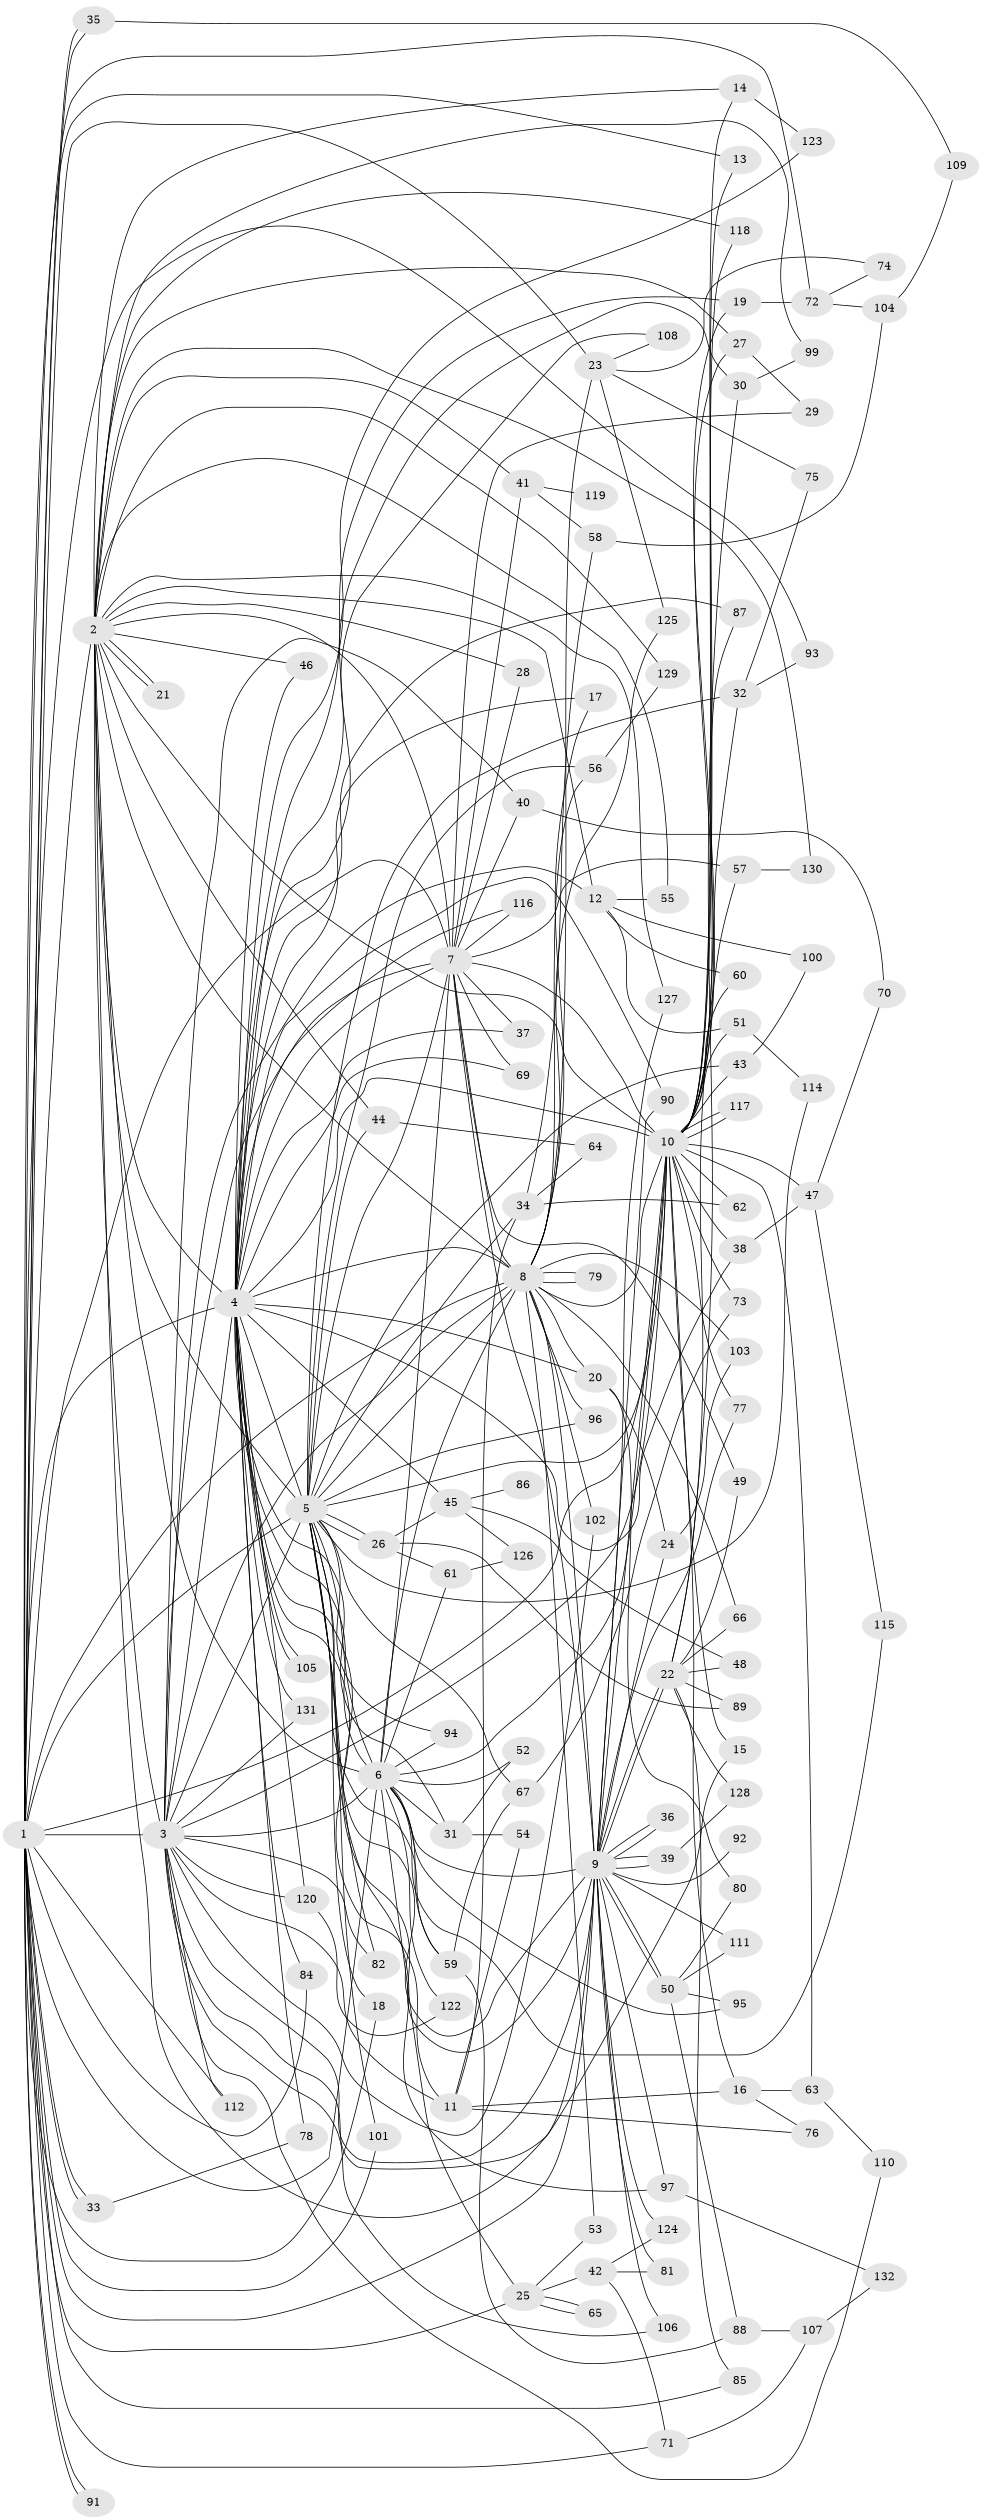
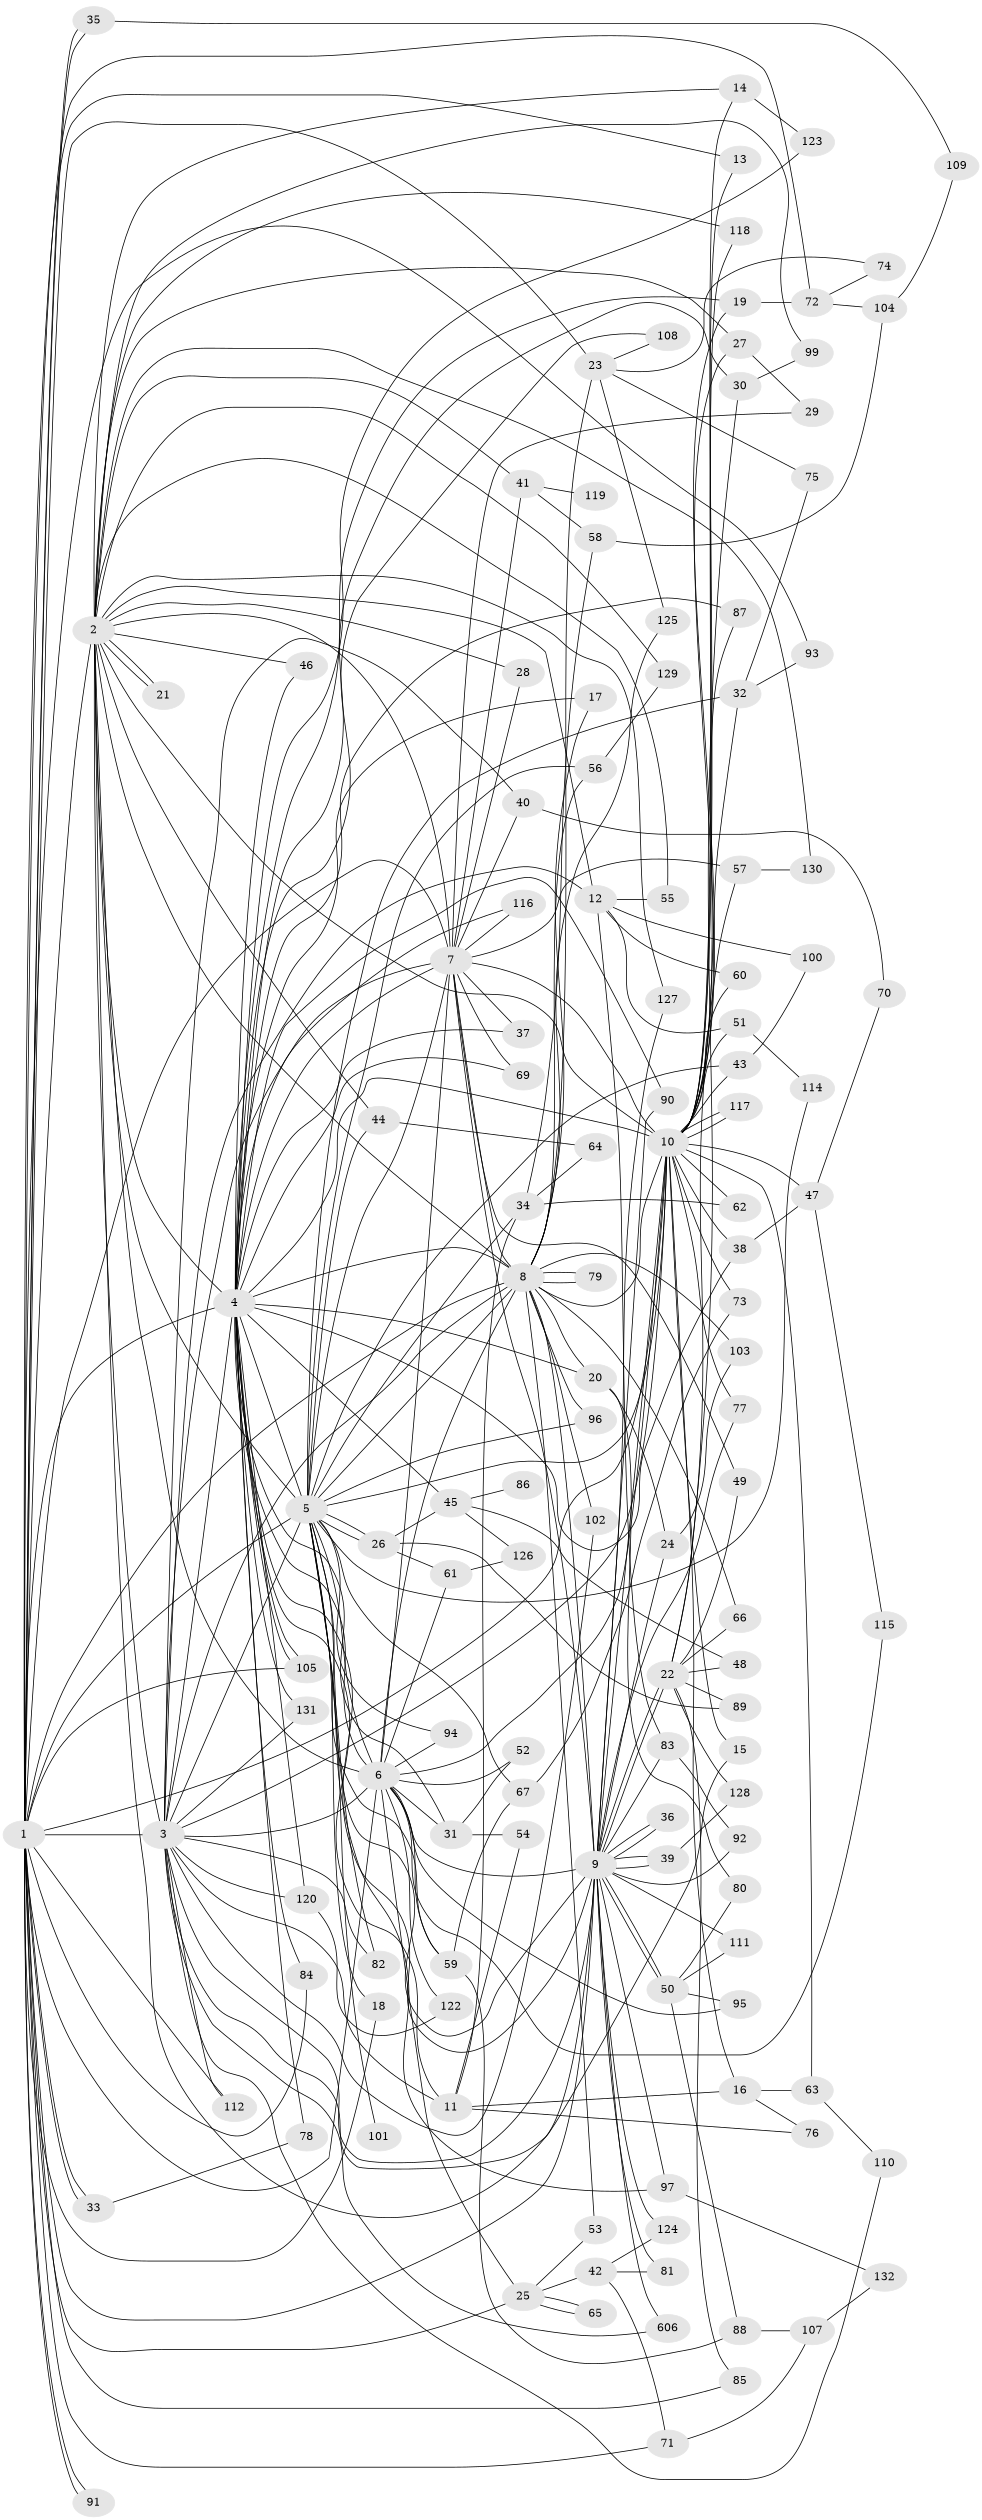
none -> (668, 1746)
(68, 2248) -> (118, 1702)
(668, 2328) -> (668, 2328)
